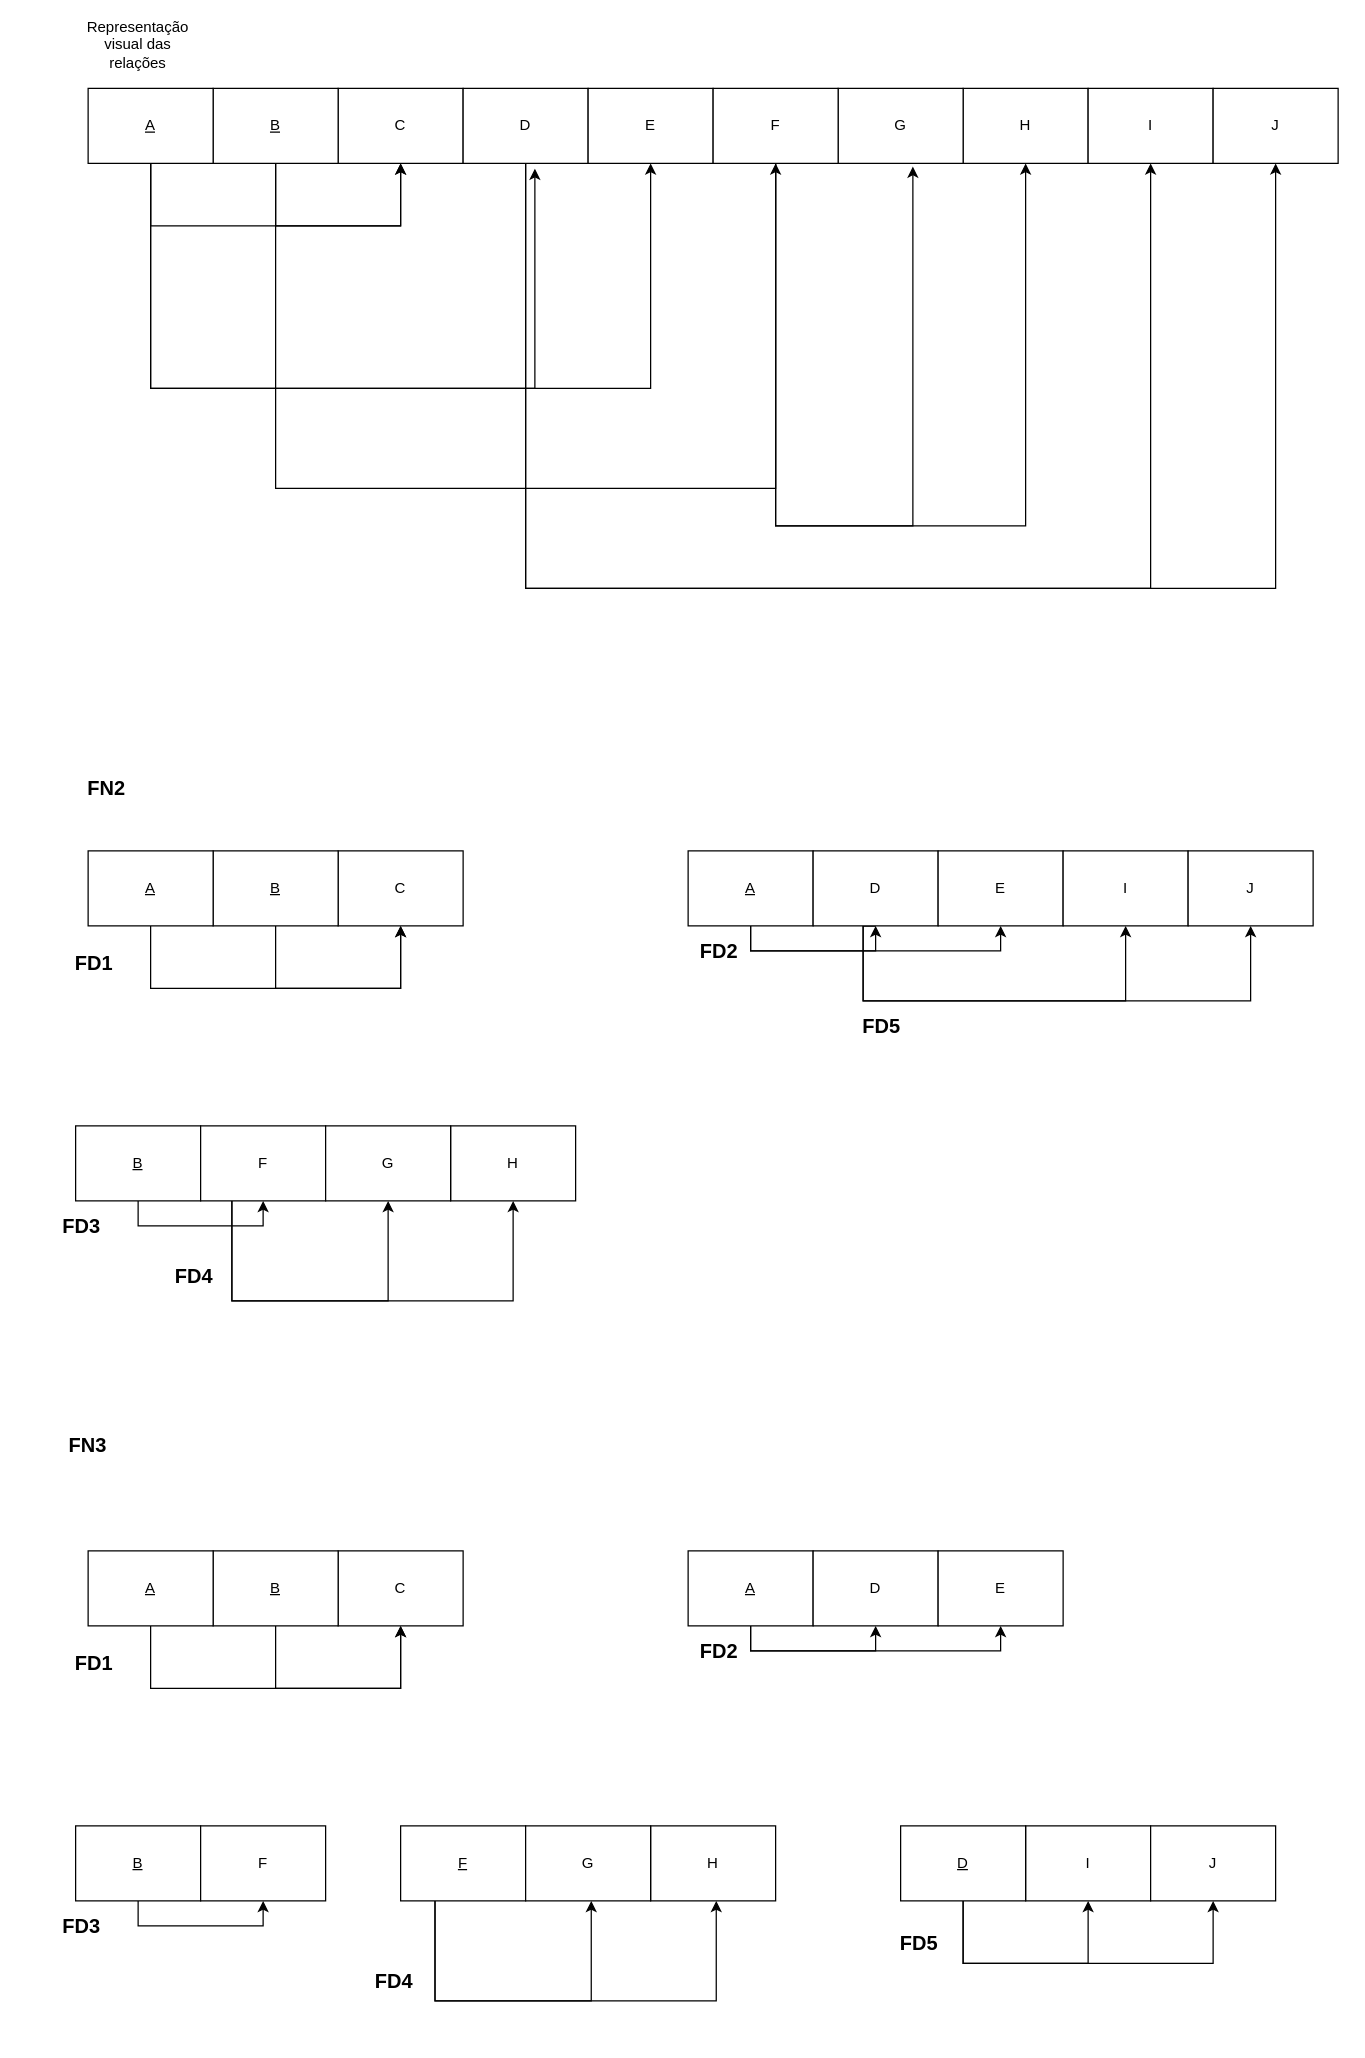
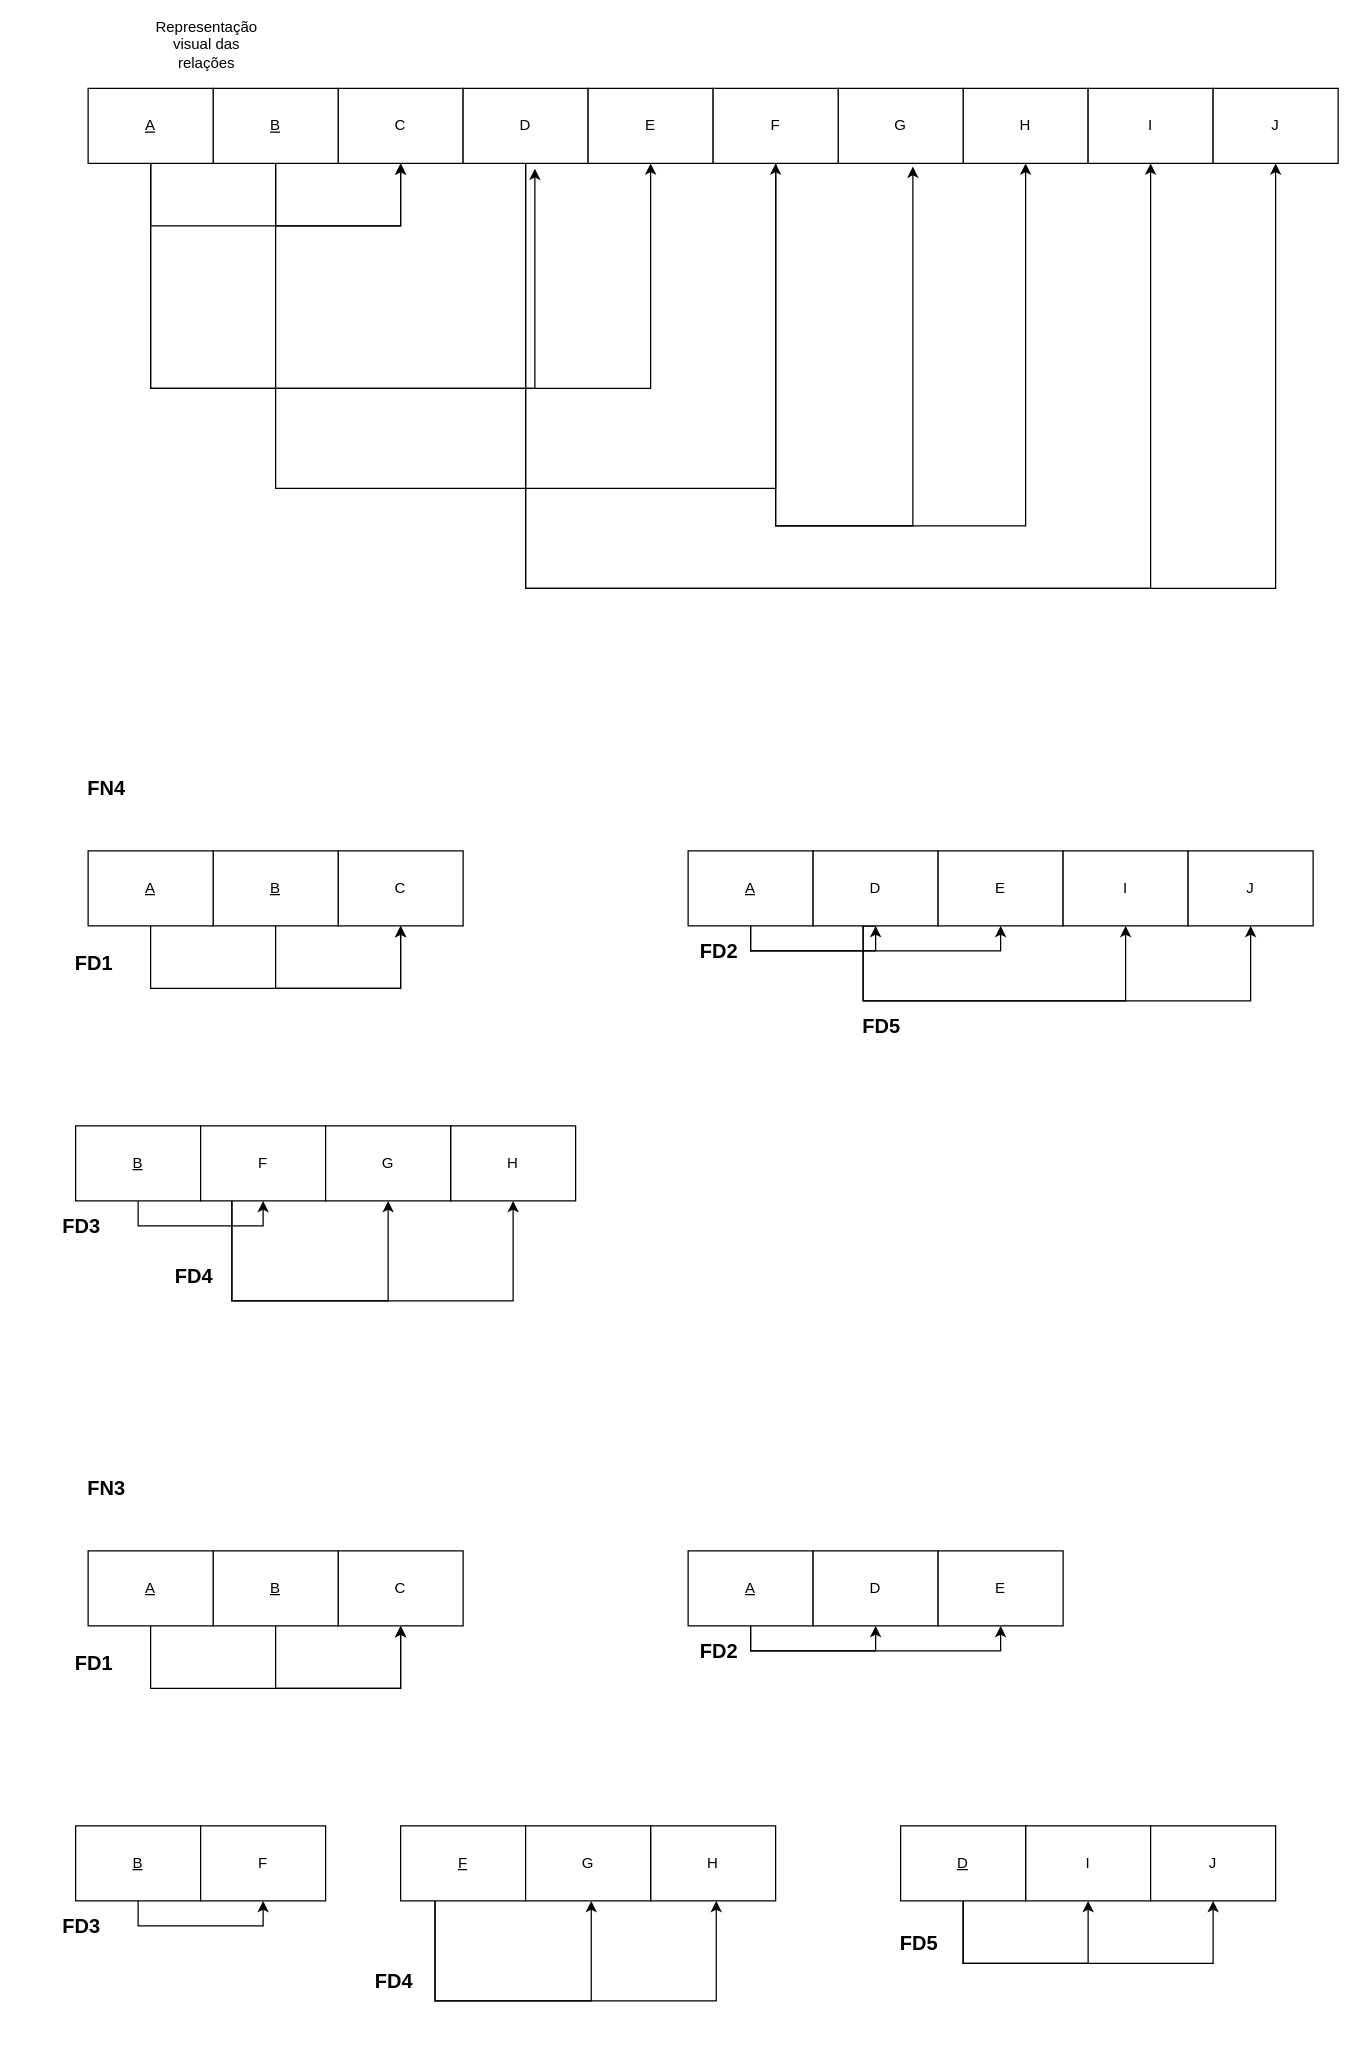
(138, 44) -> (207, 44)
(107, 788) -> (107, 788)
(88, 1444) -> (107, 1488)
